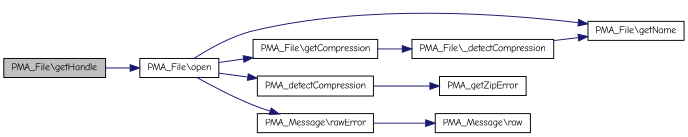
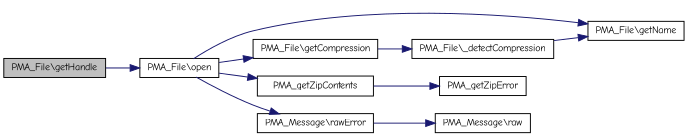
(315, 86) -> (315, 86)
